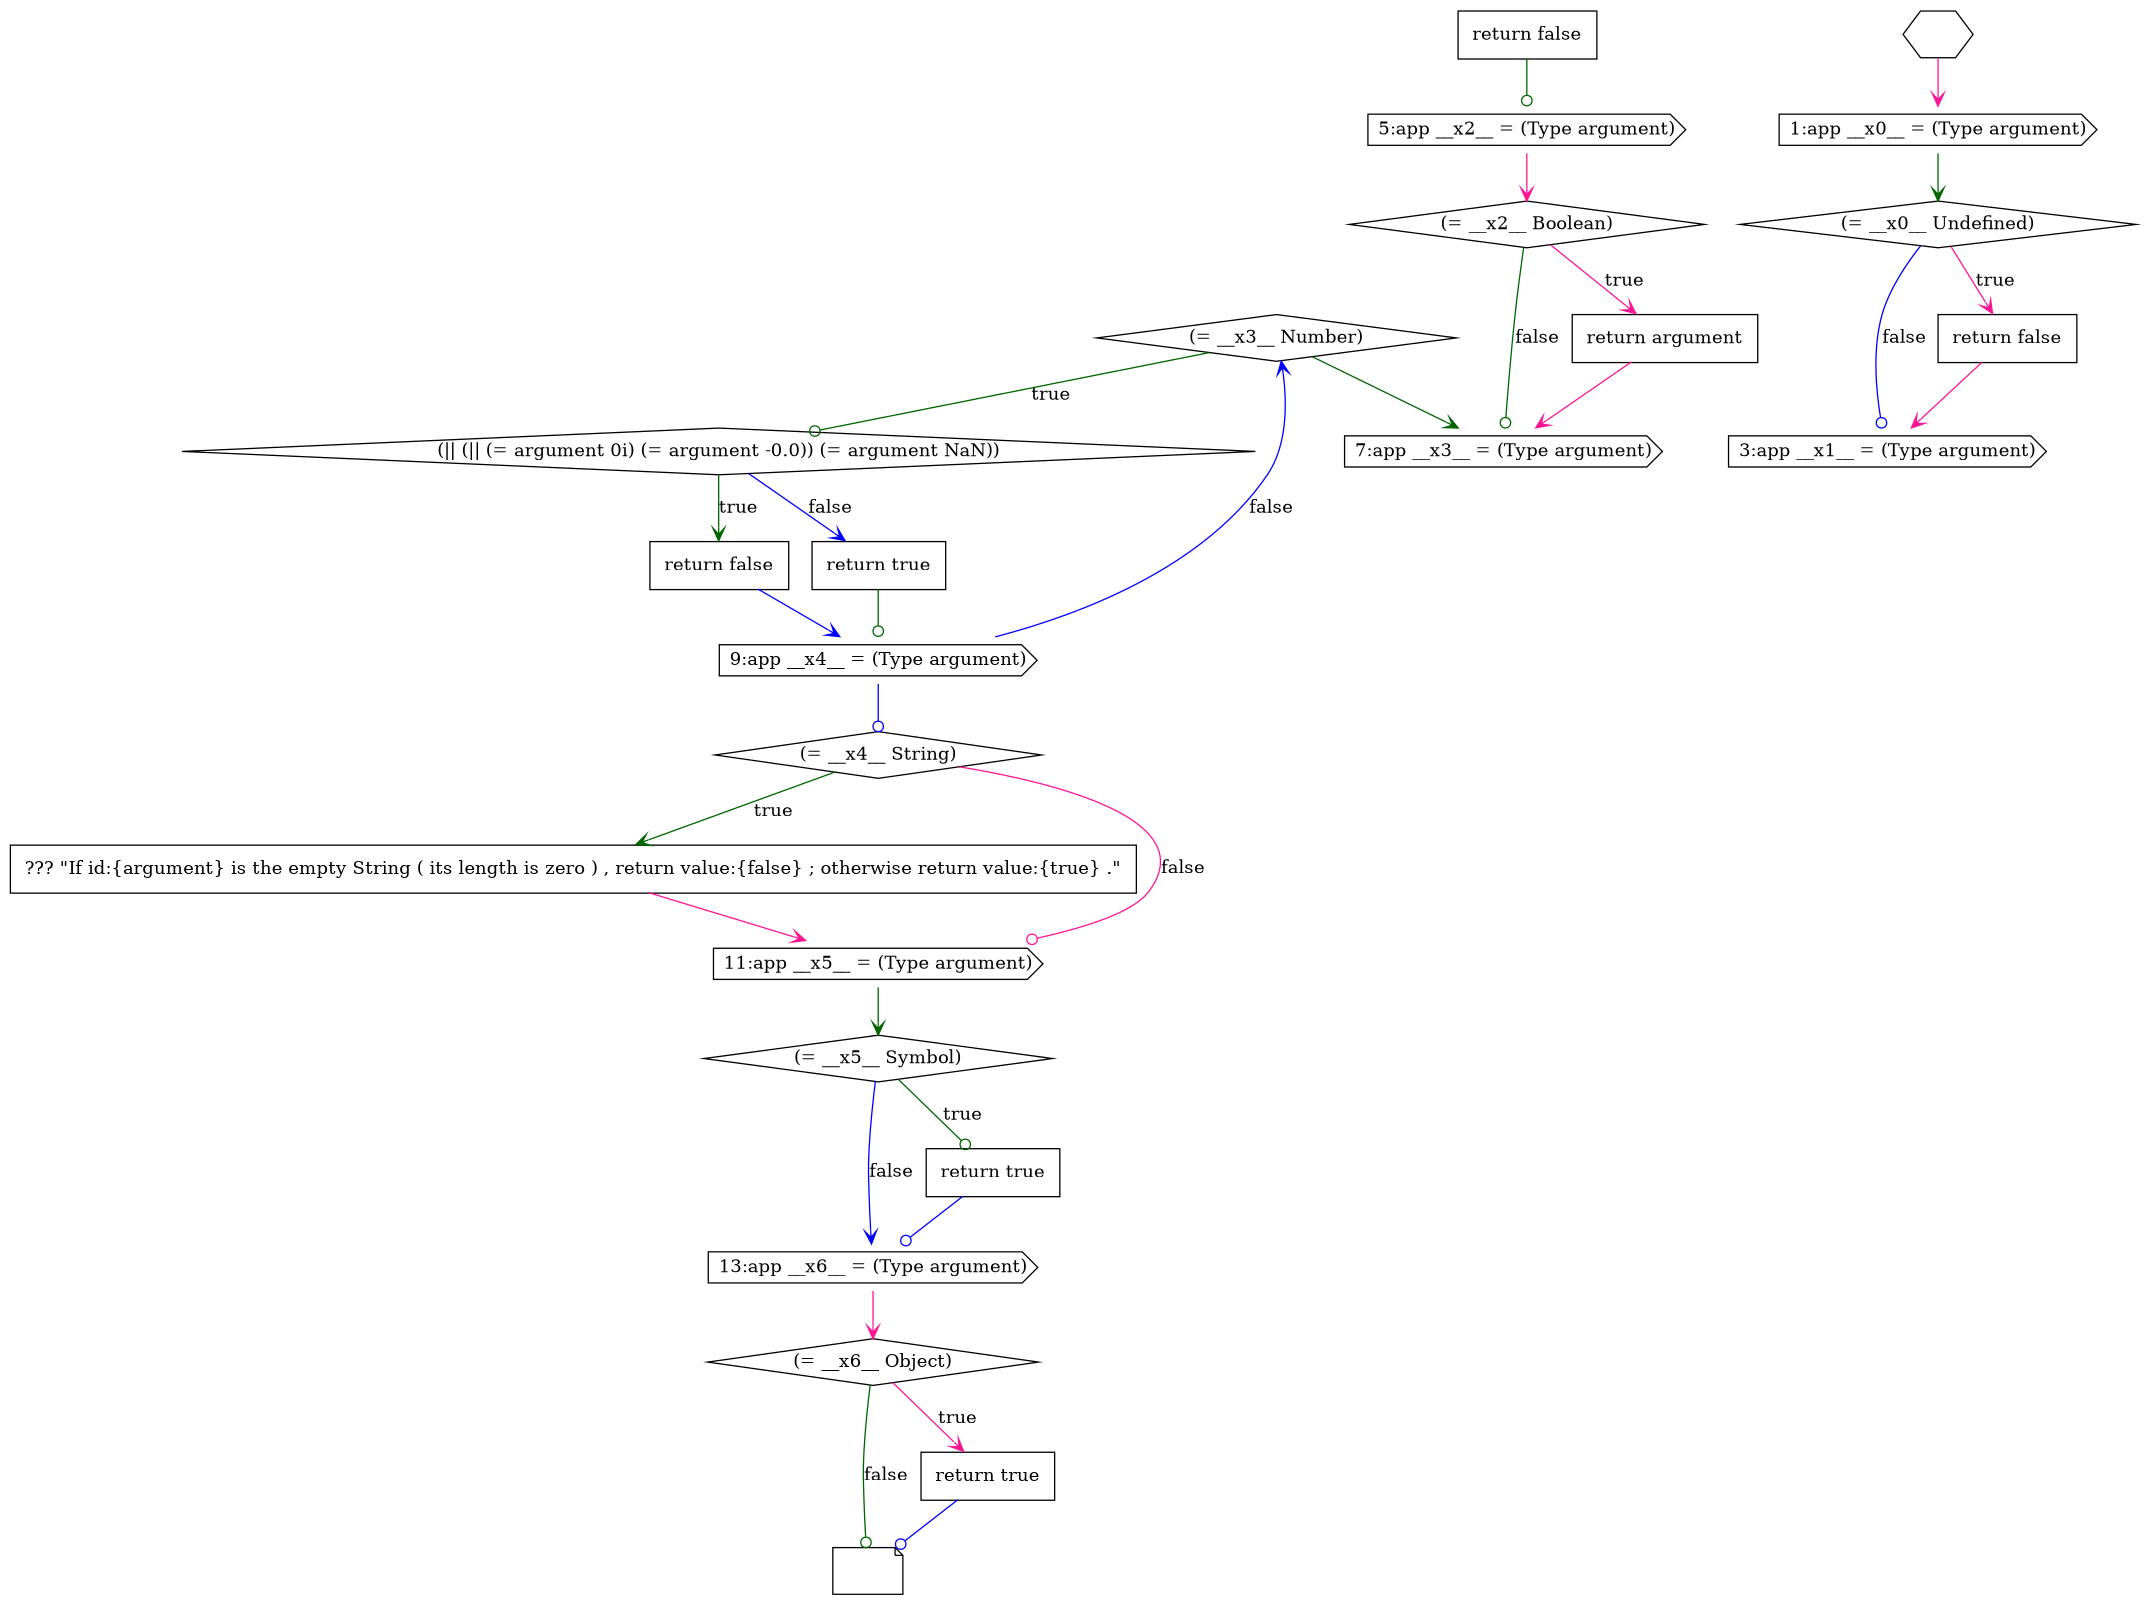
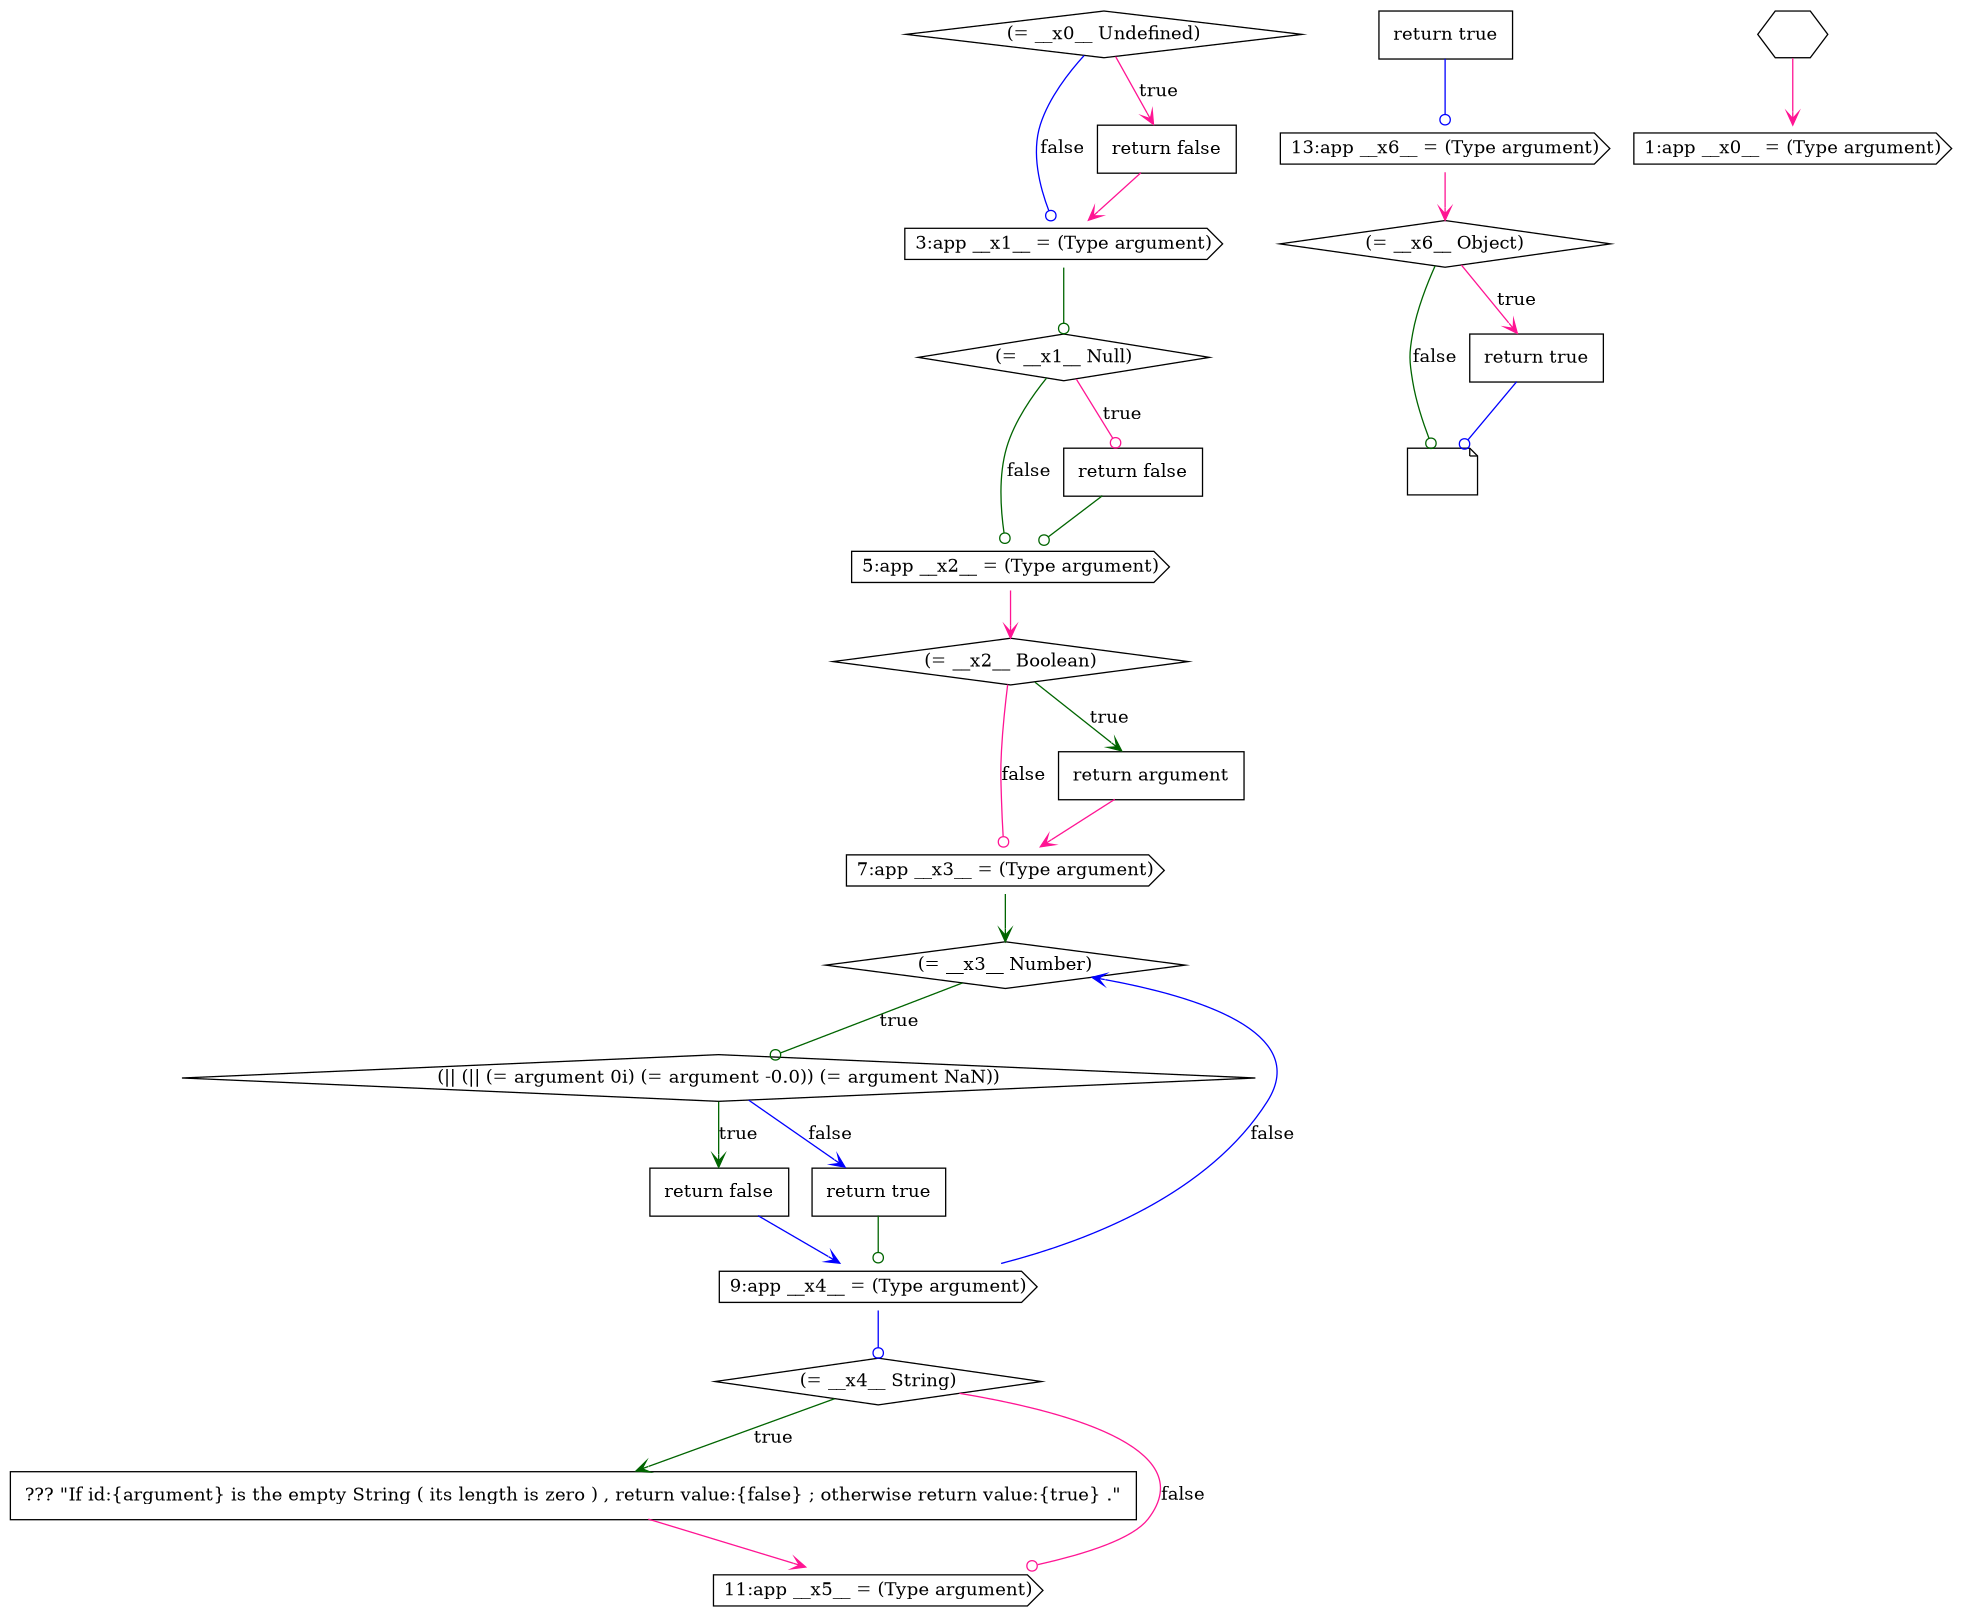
(1938, 171) -> none
(1588, 275) -> (1073, 712)
(1513, 332) -> (1001, 760)
none -> (1064, 357)
(1379, 389) -> (1005, 911)
(878, 1059) -> none
